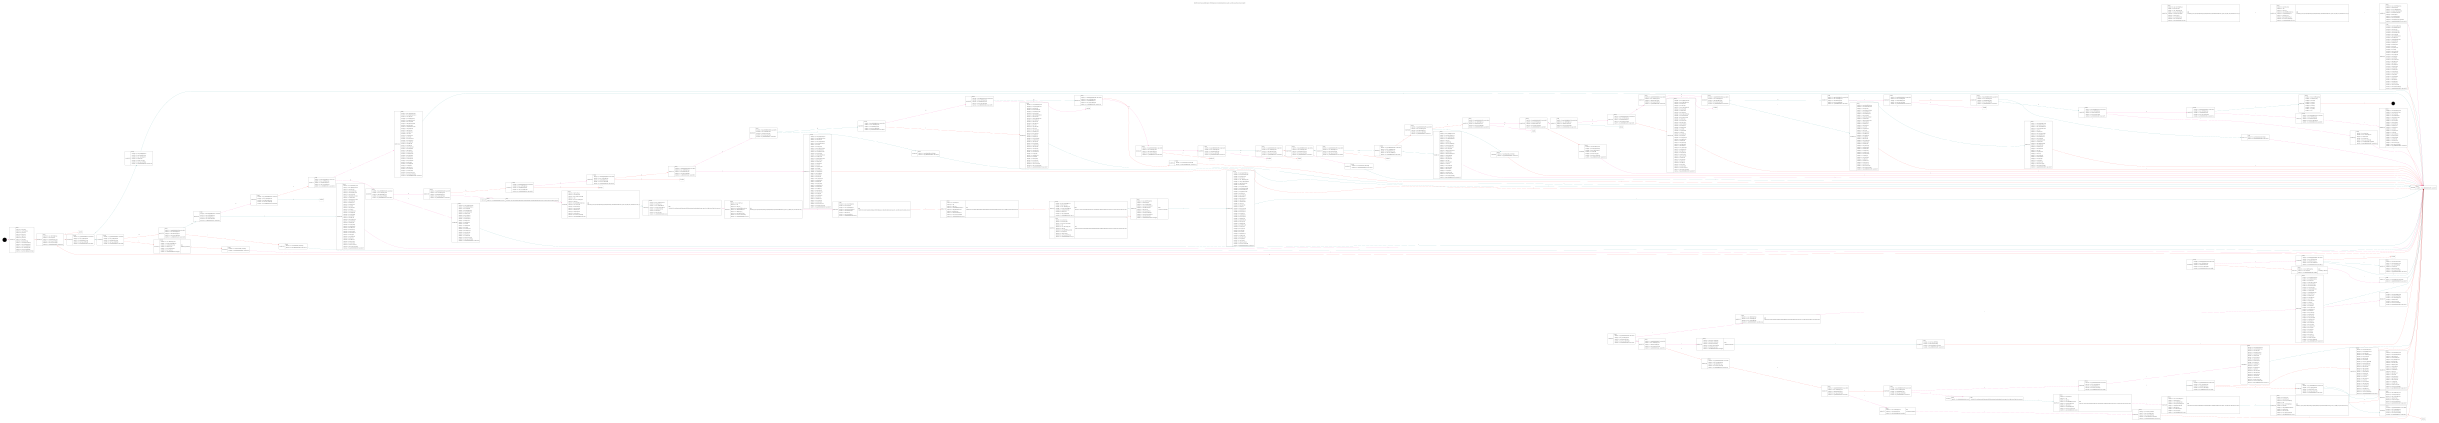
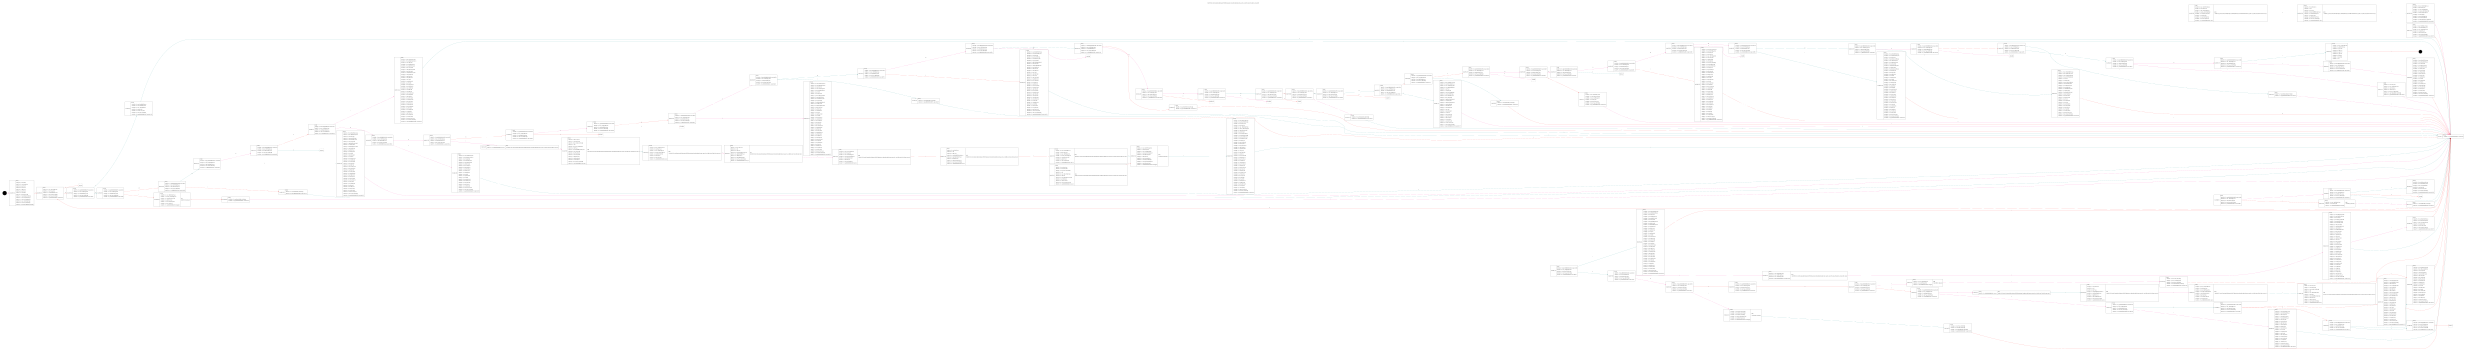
none -> (1564, 271)
